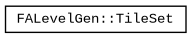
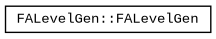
(96, 19) -> (108, 19)
